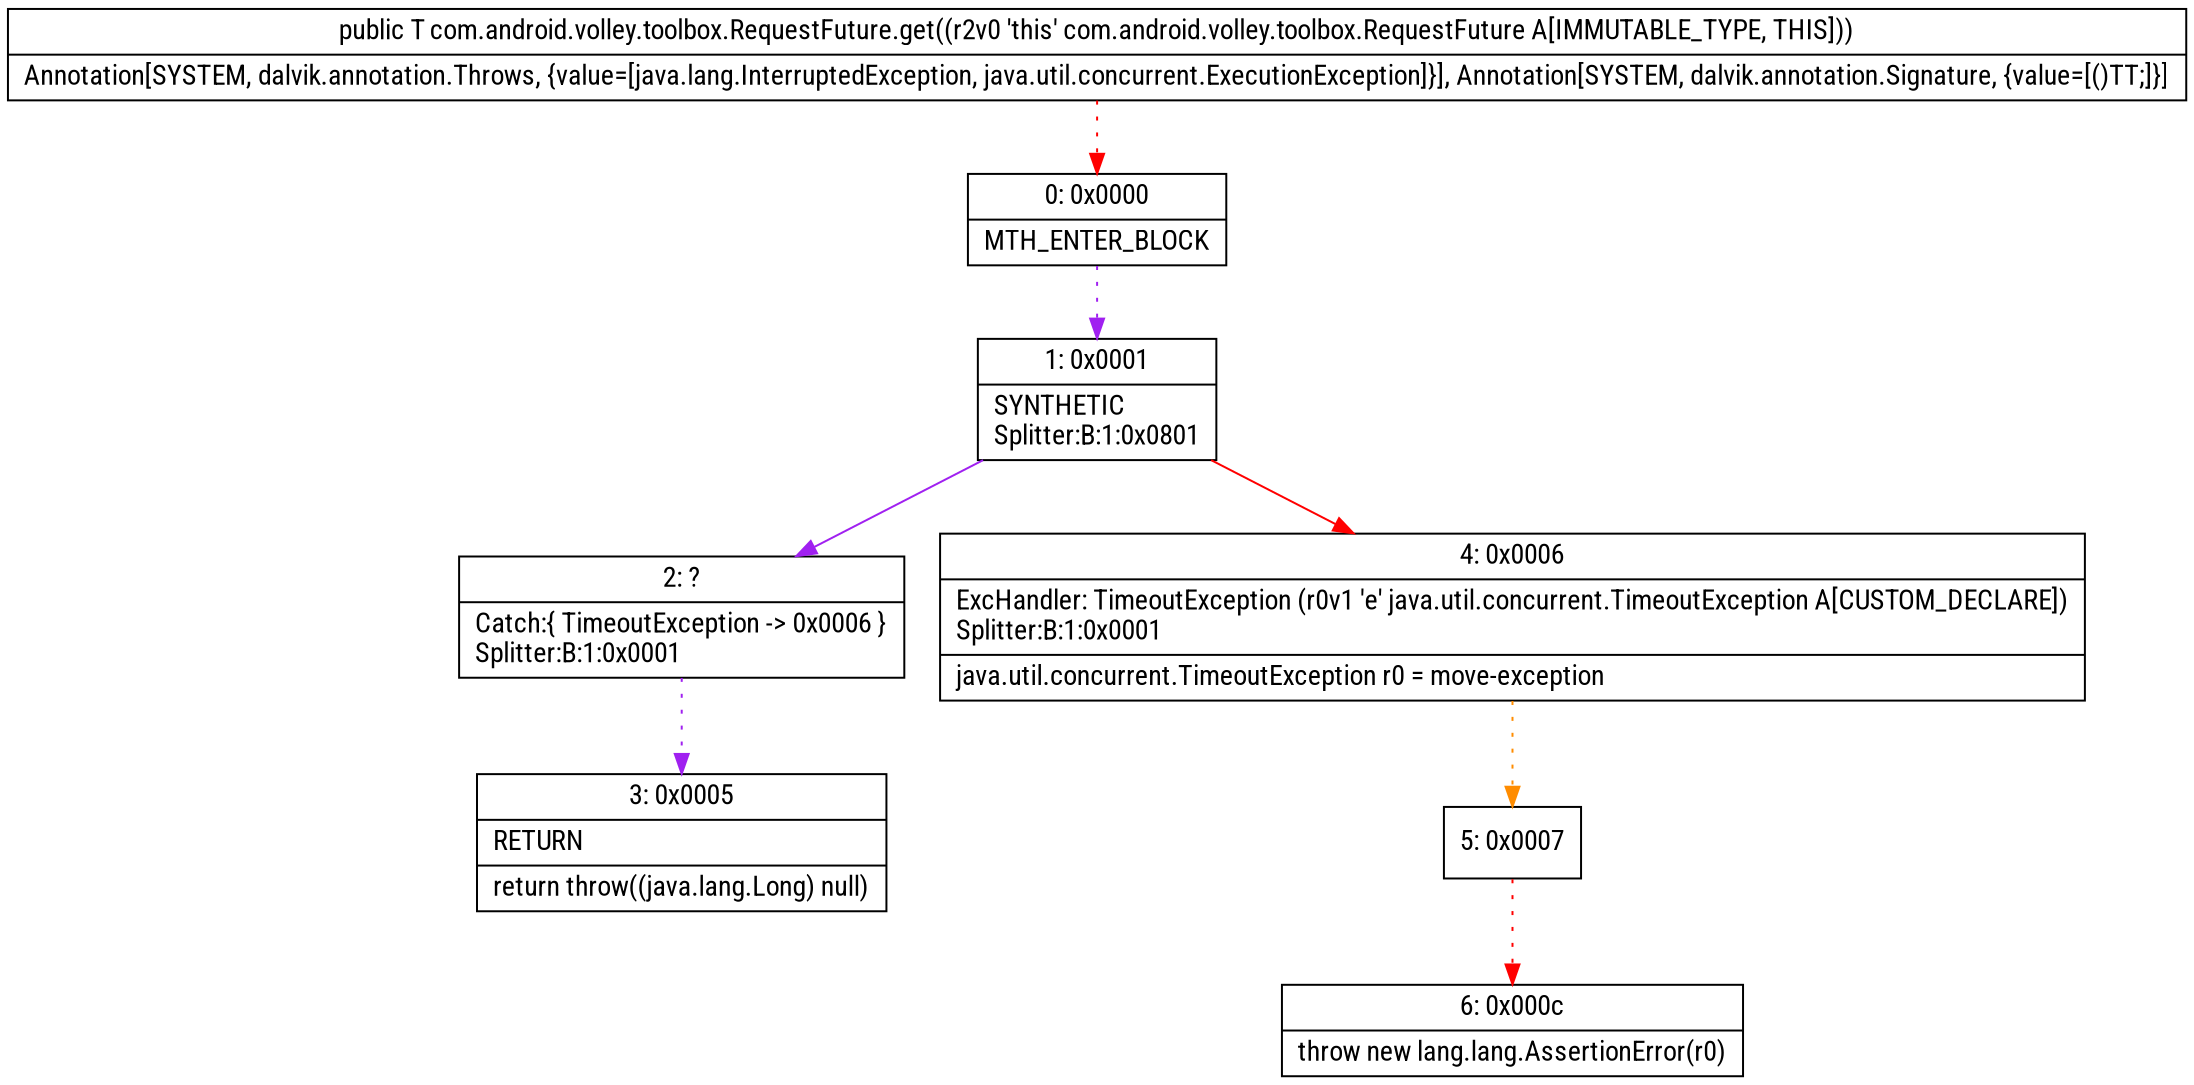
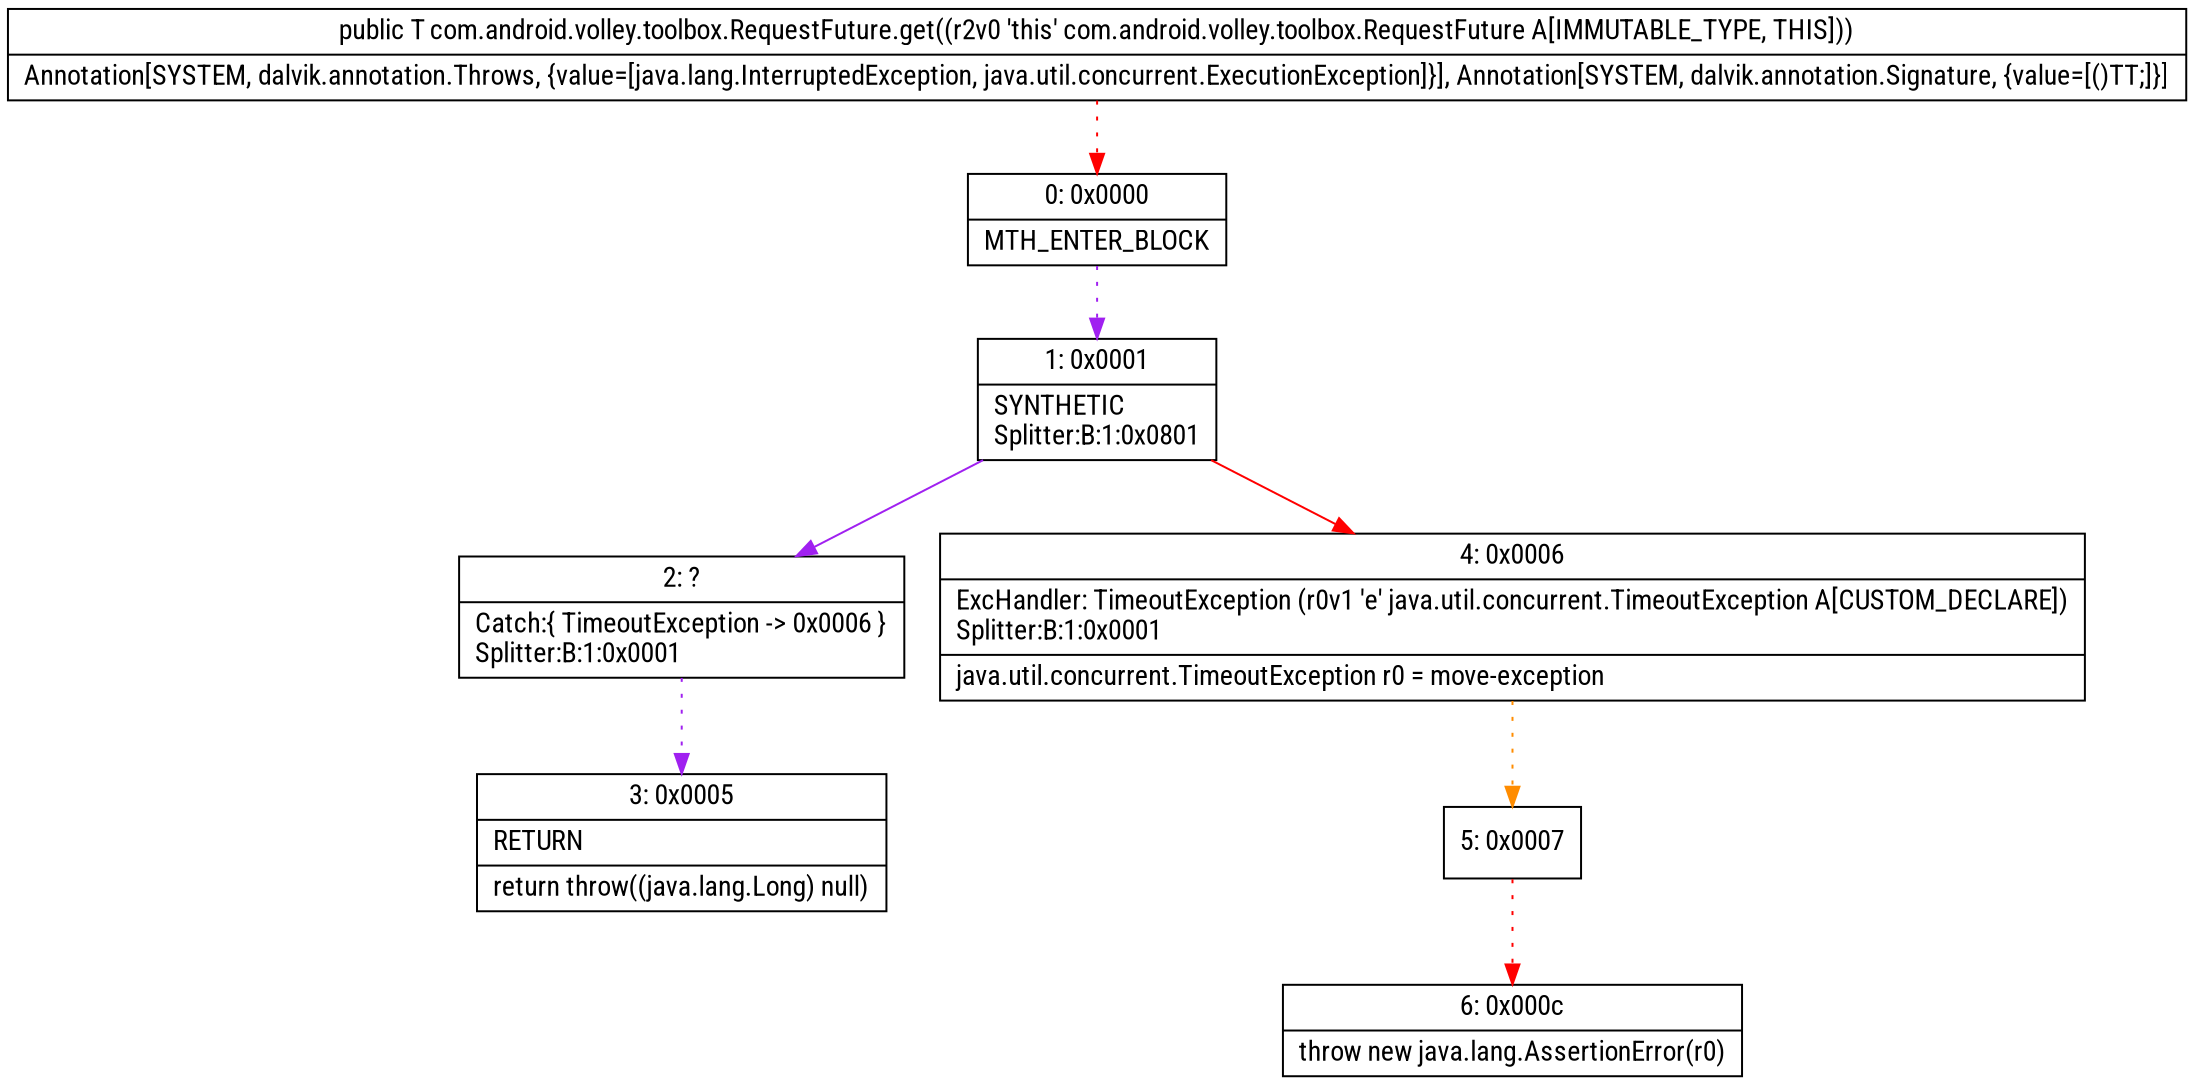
(1512, 1052) -> (1512, 1052)
